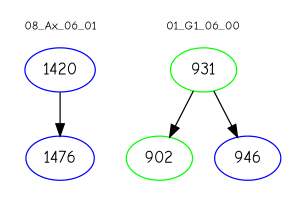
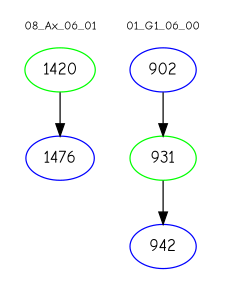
(60, 70) -> (60, 70)
(184, 109) -> (163, 108)
(159, 158) -> (163, 70)
(248, 158) -> (163, 247)
